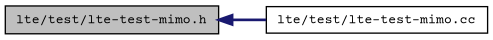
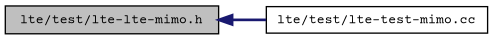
(112, 20) -> (112, 20)
